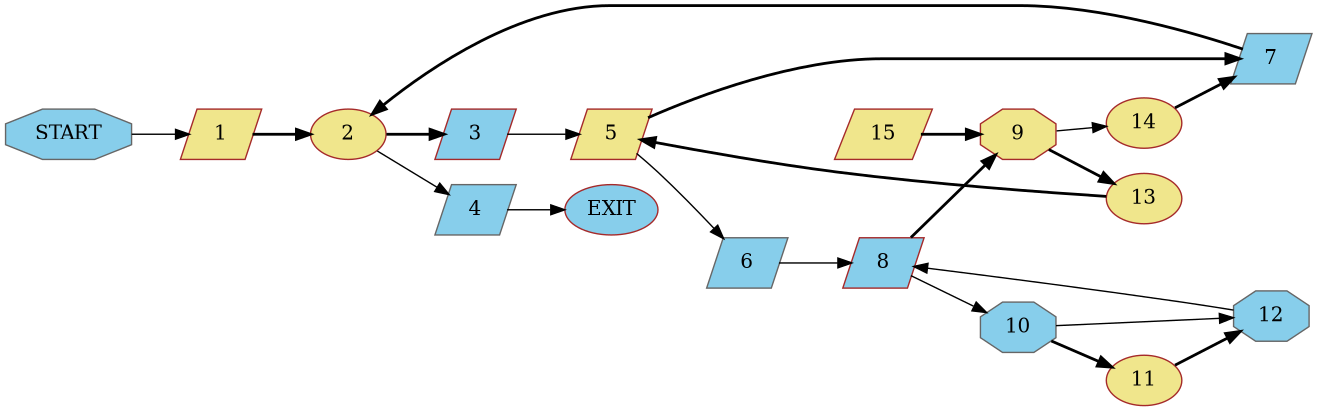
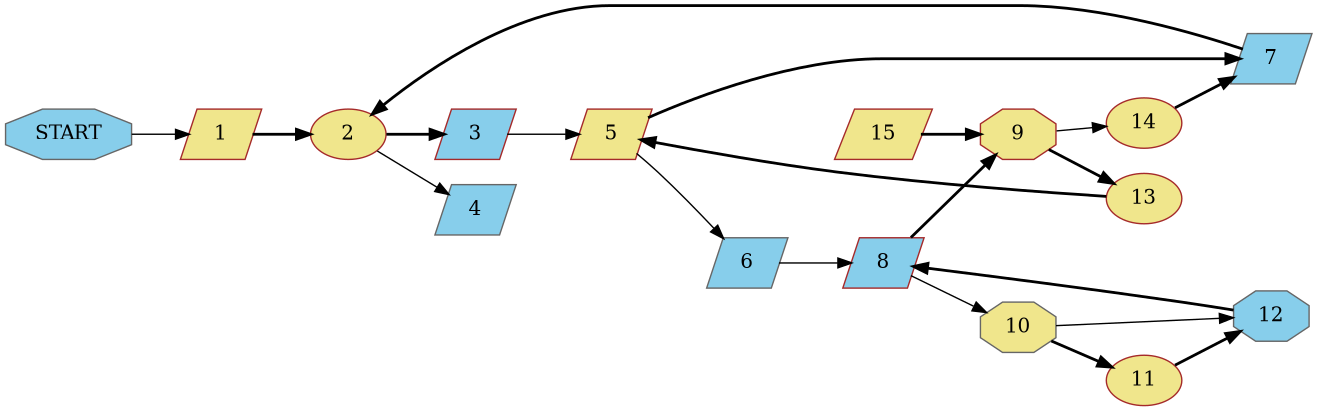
(611, 210) -> none
(1081, 288) -> (1081, 288)
(1018, 327) -> (1018, 327)
